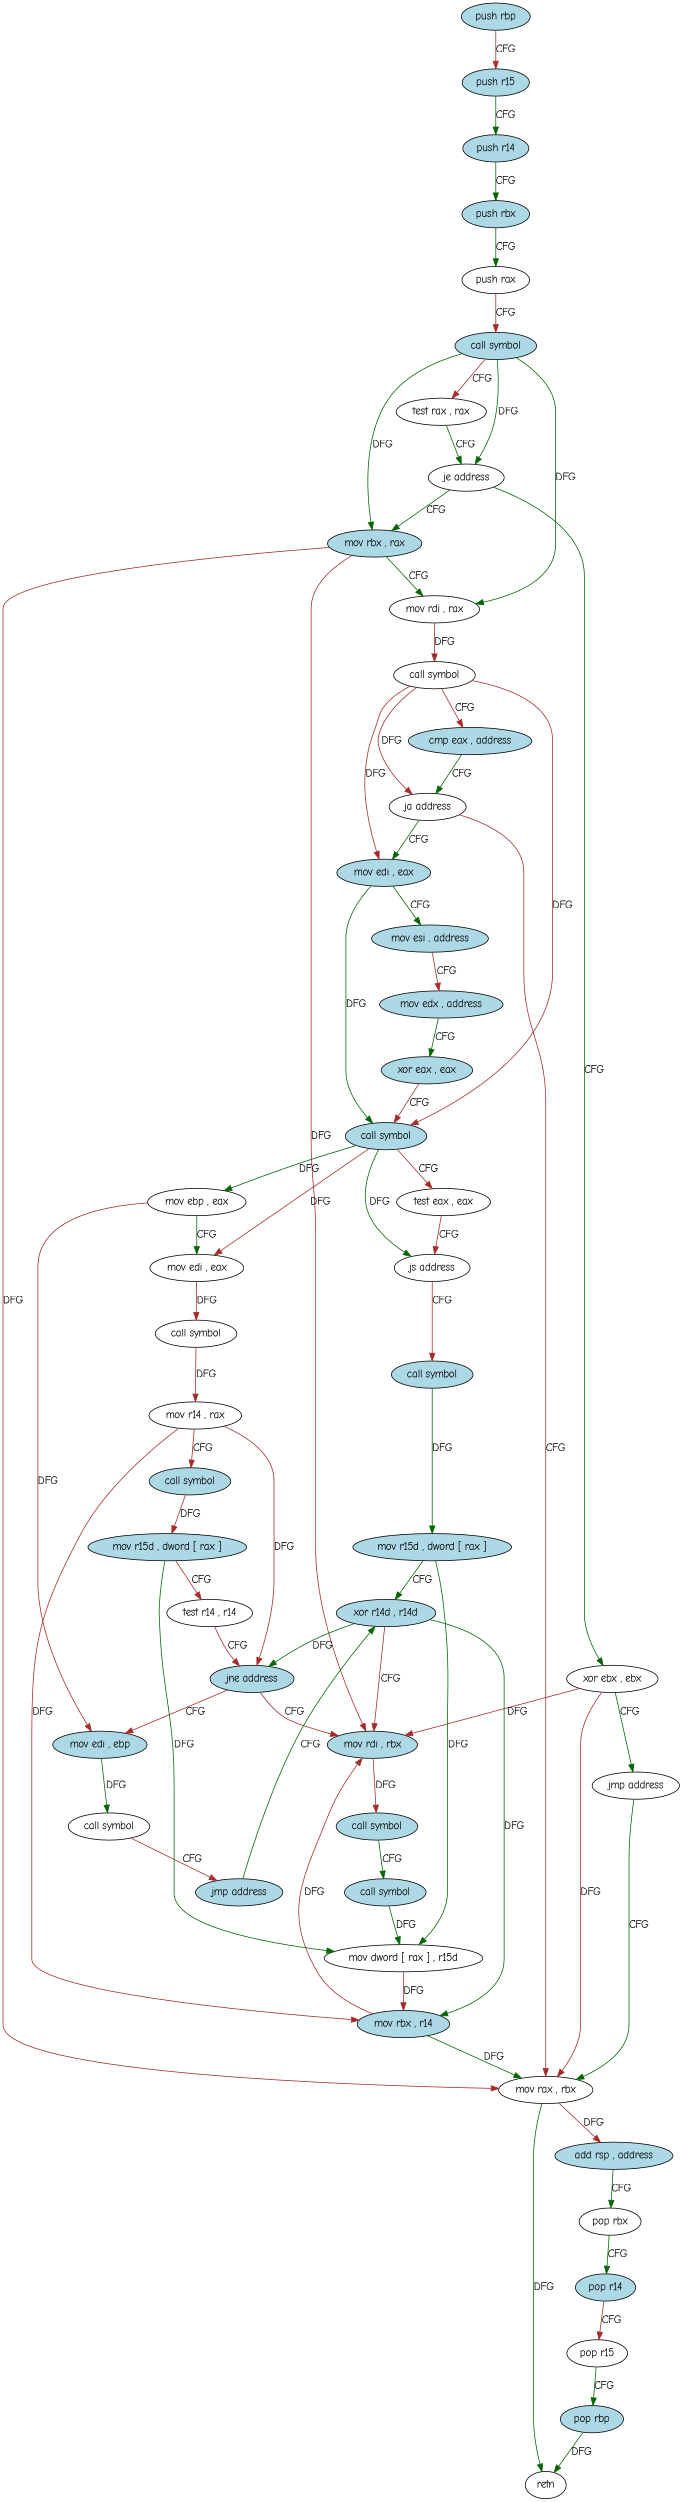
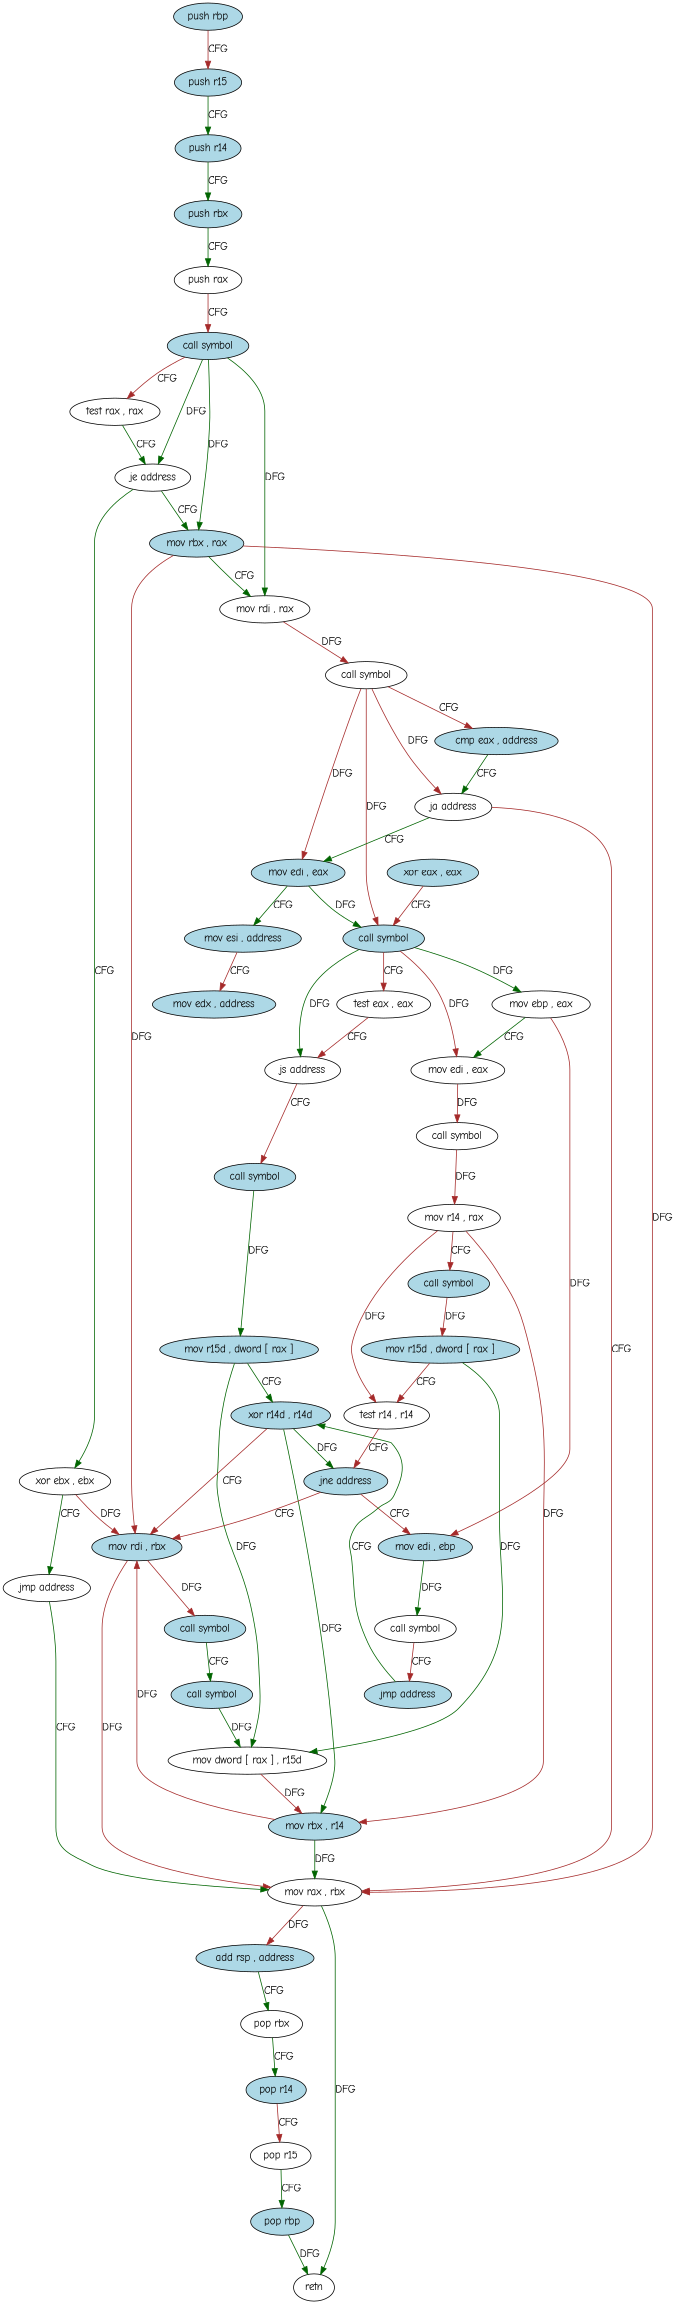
(435, 1034) -> none
(274, 1531) -> (369, 1304)
(581, 1881) -> (102, 1780)
